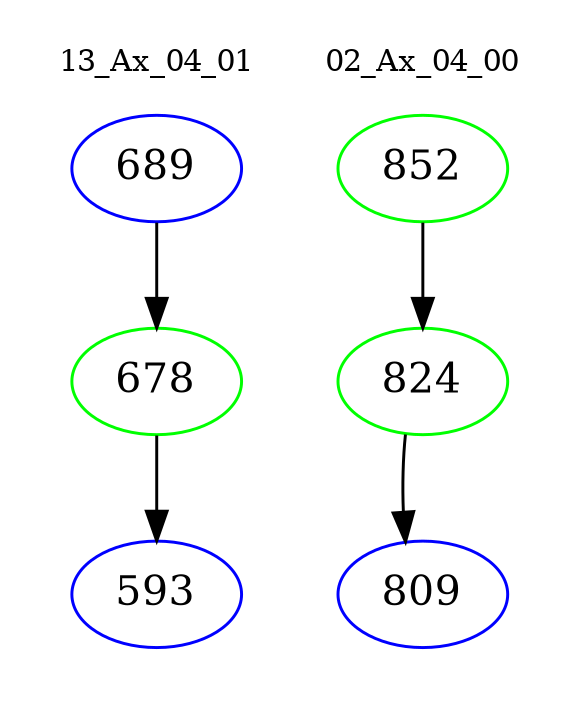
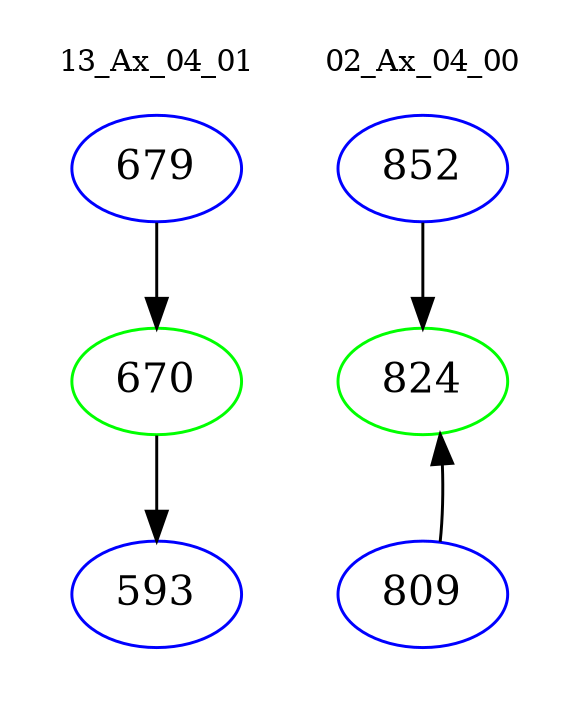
(157, 169) -> (157, 169)
(423, 169) -> (423, 169)
(157, 381) -> (157, 381)
(403, 473) -> (443, 503)
